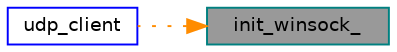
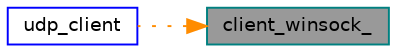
(298, 26) -> (298, 26)
